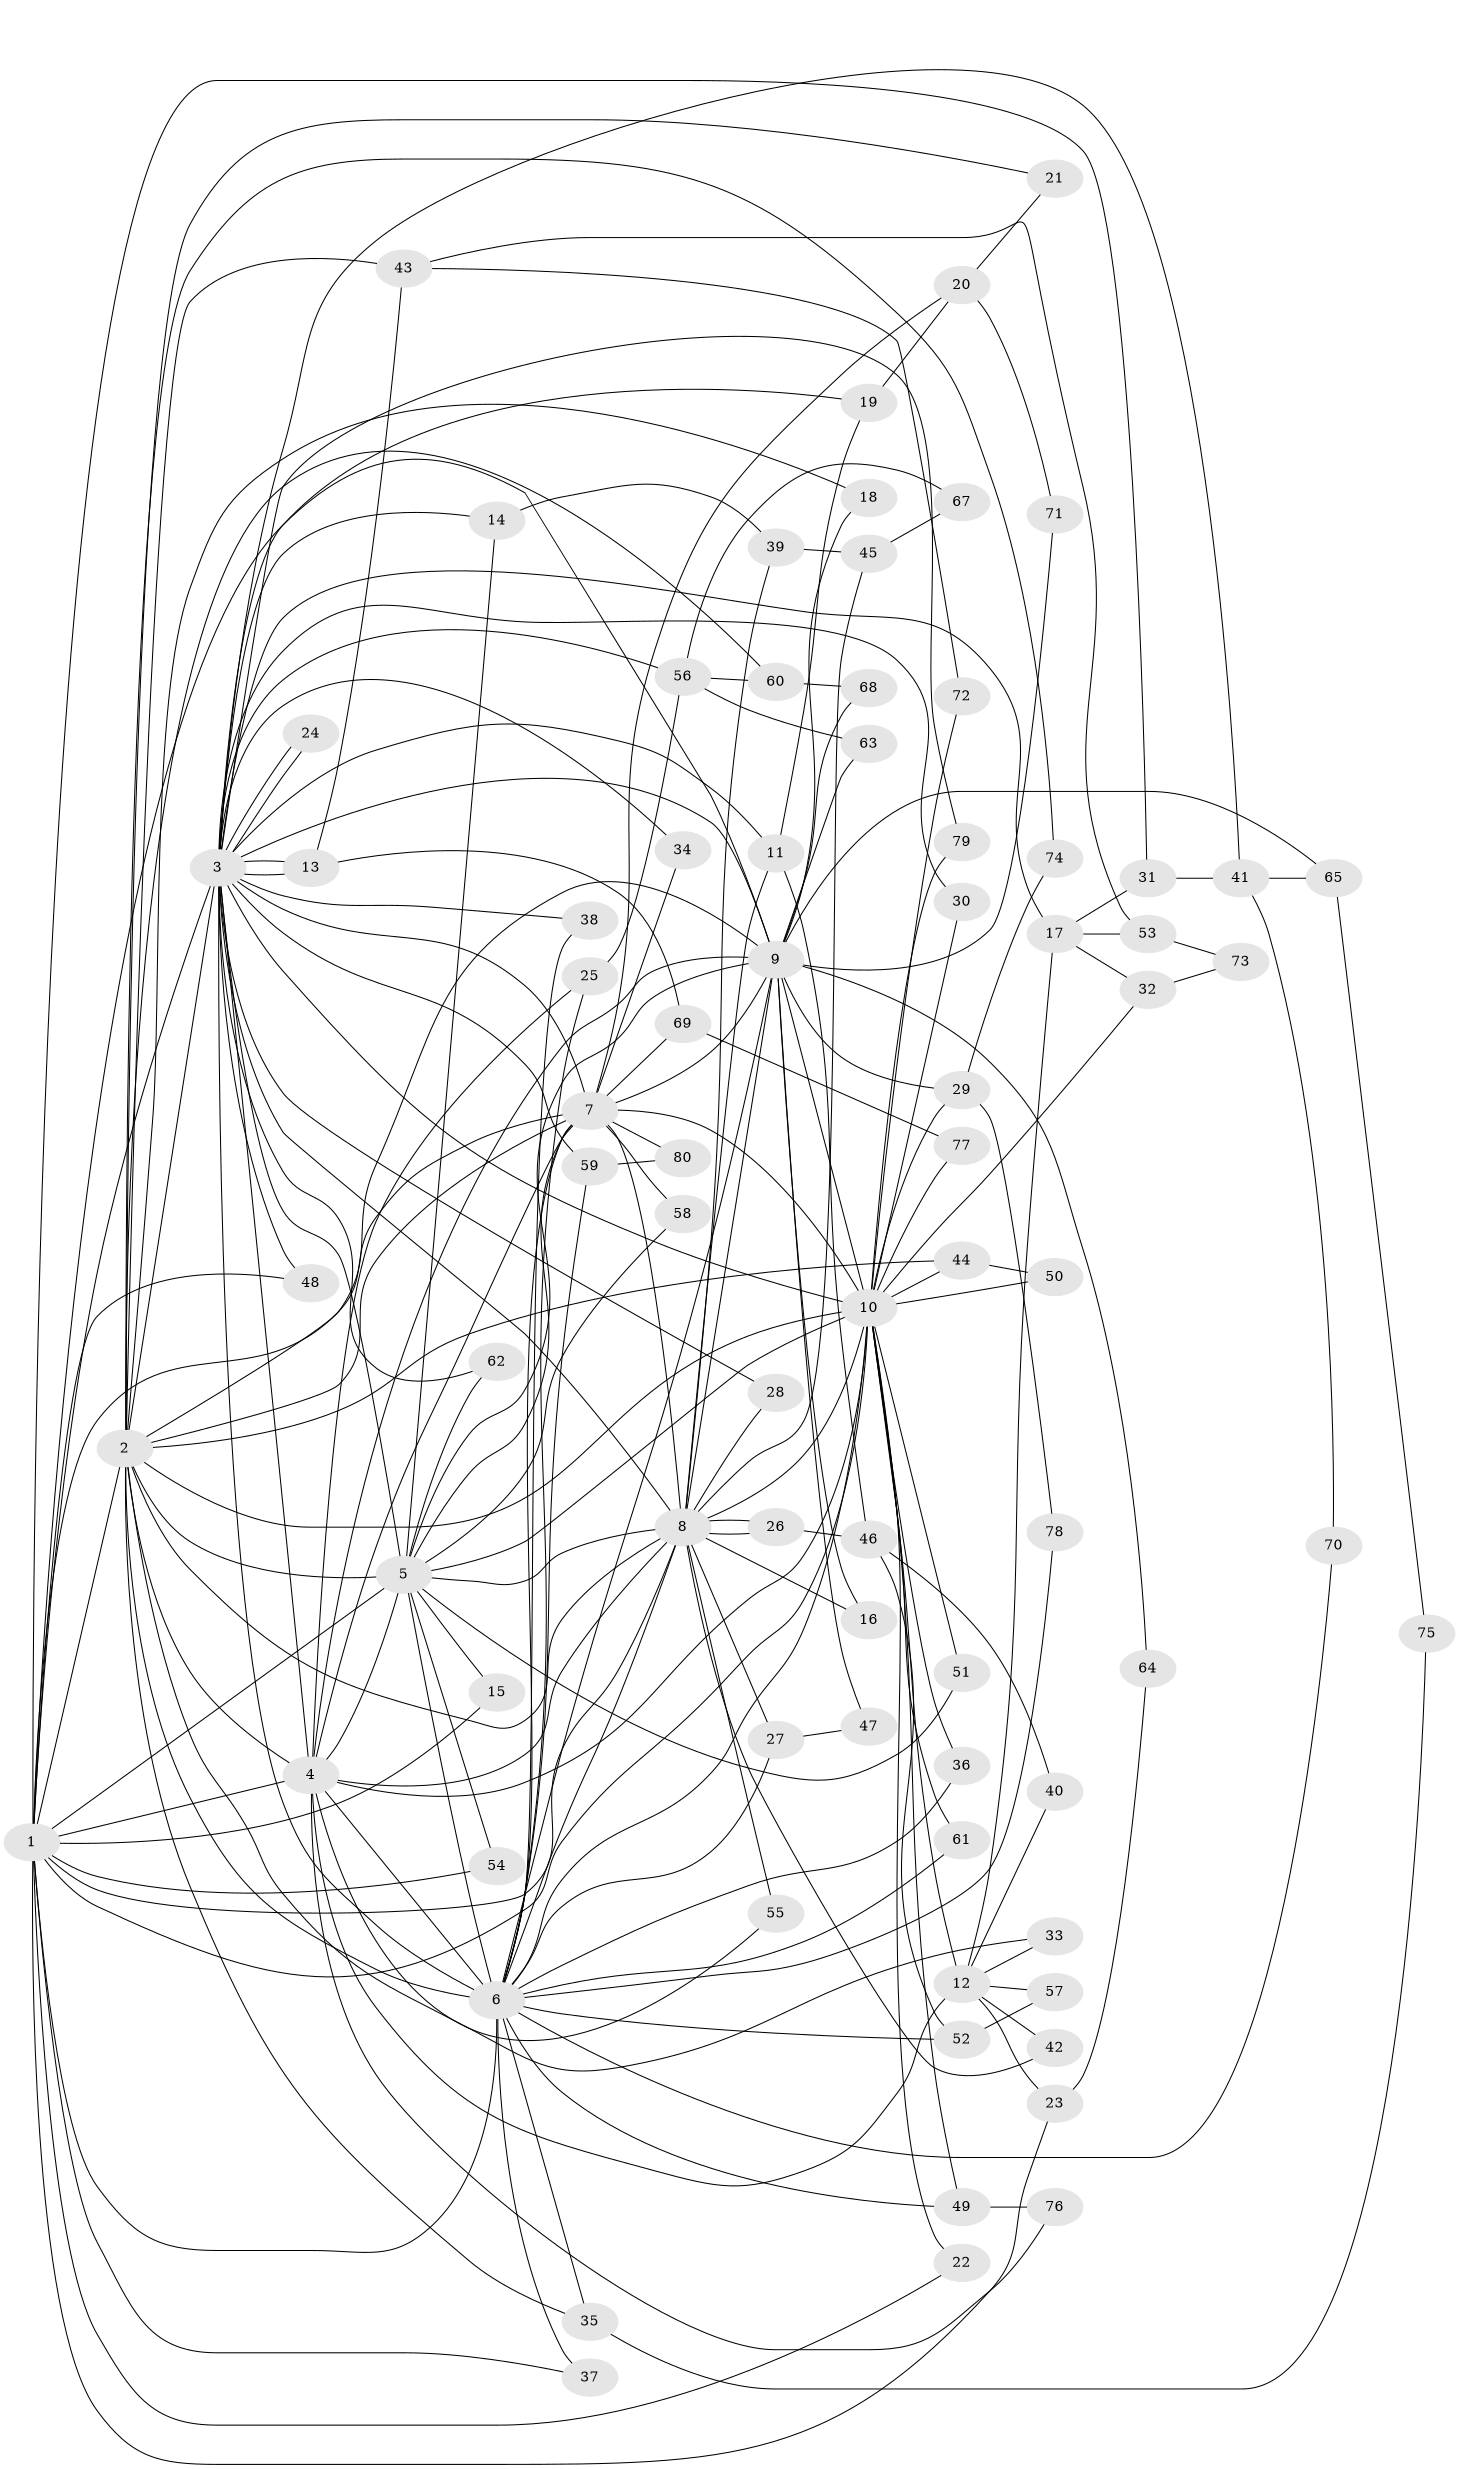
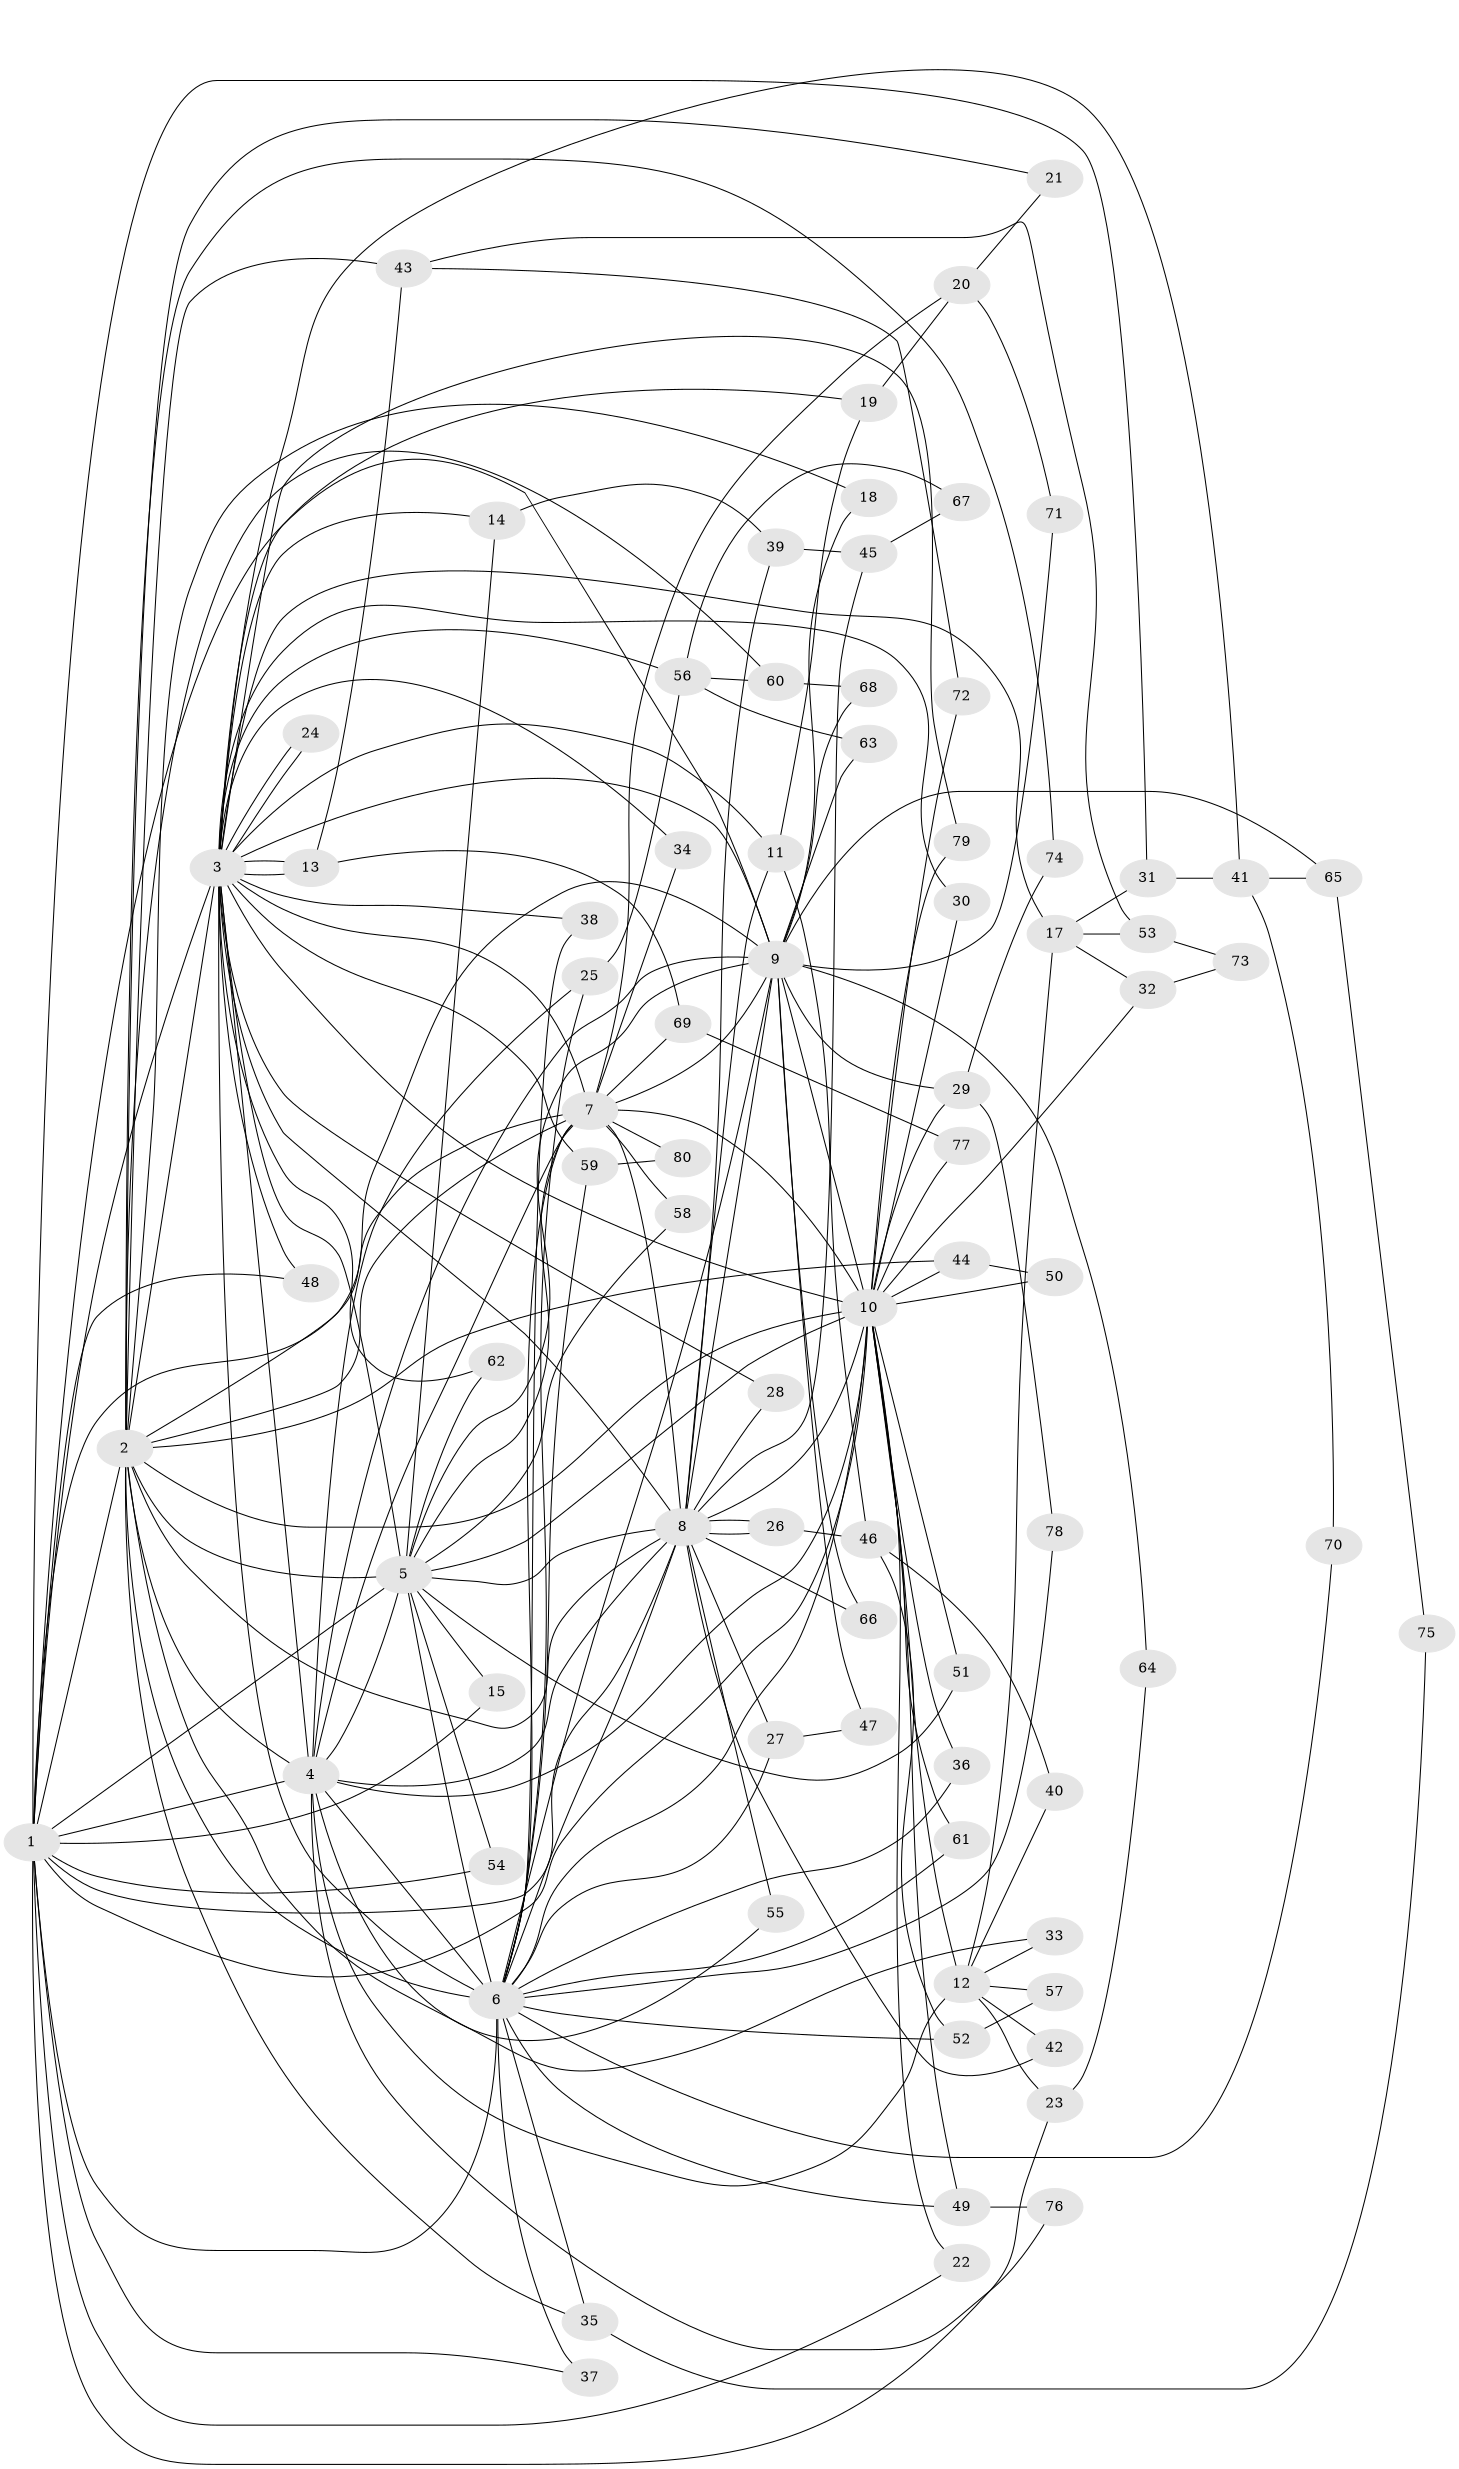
(869, 1620) -> (869, 1620)
